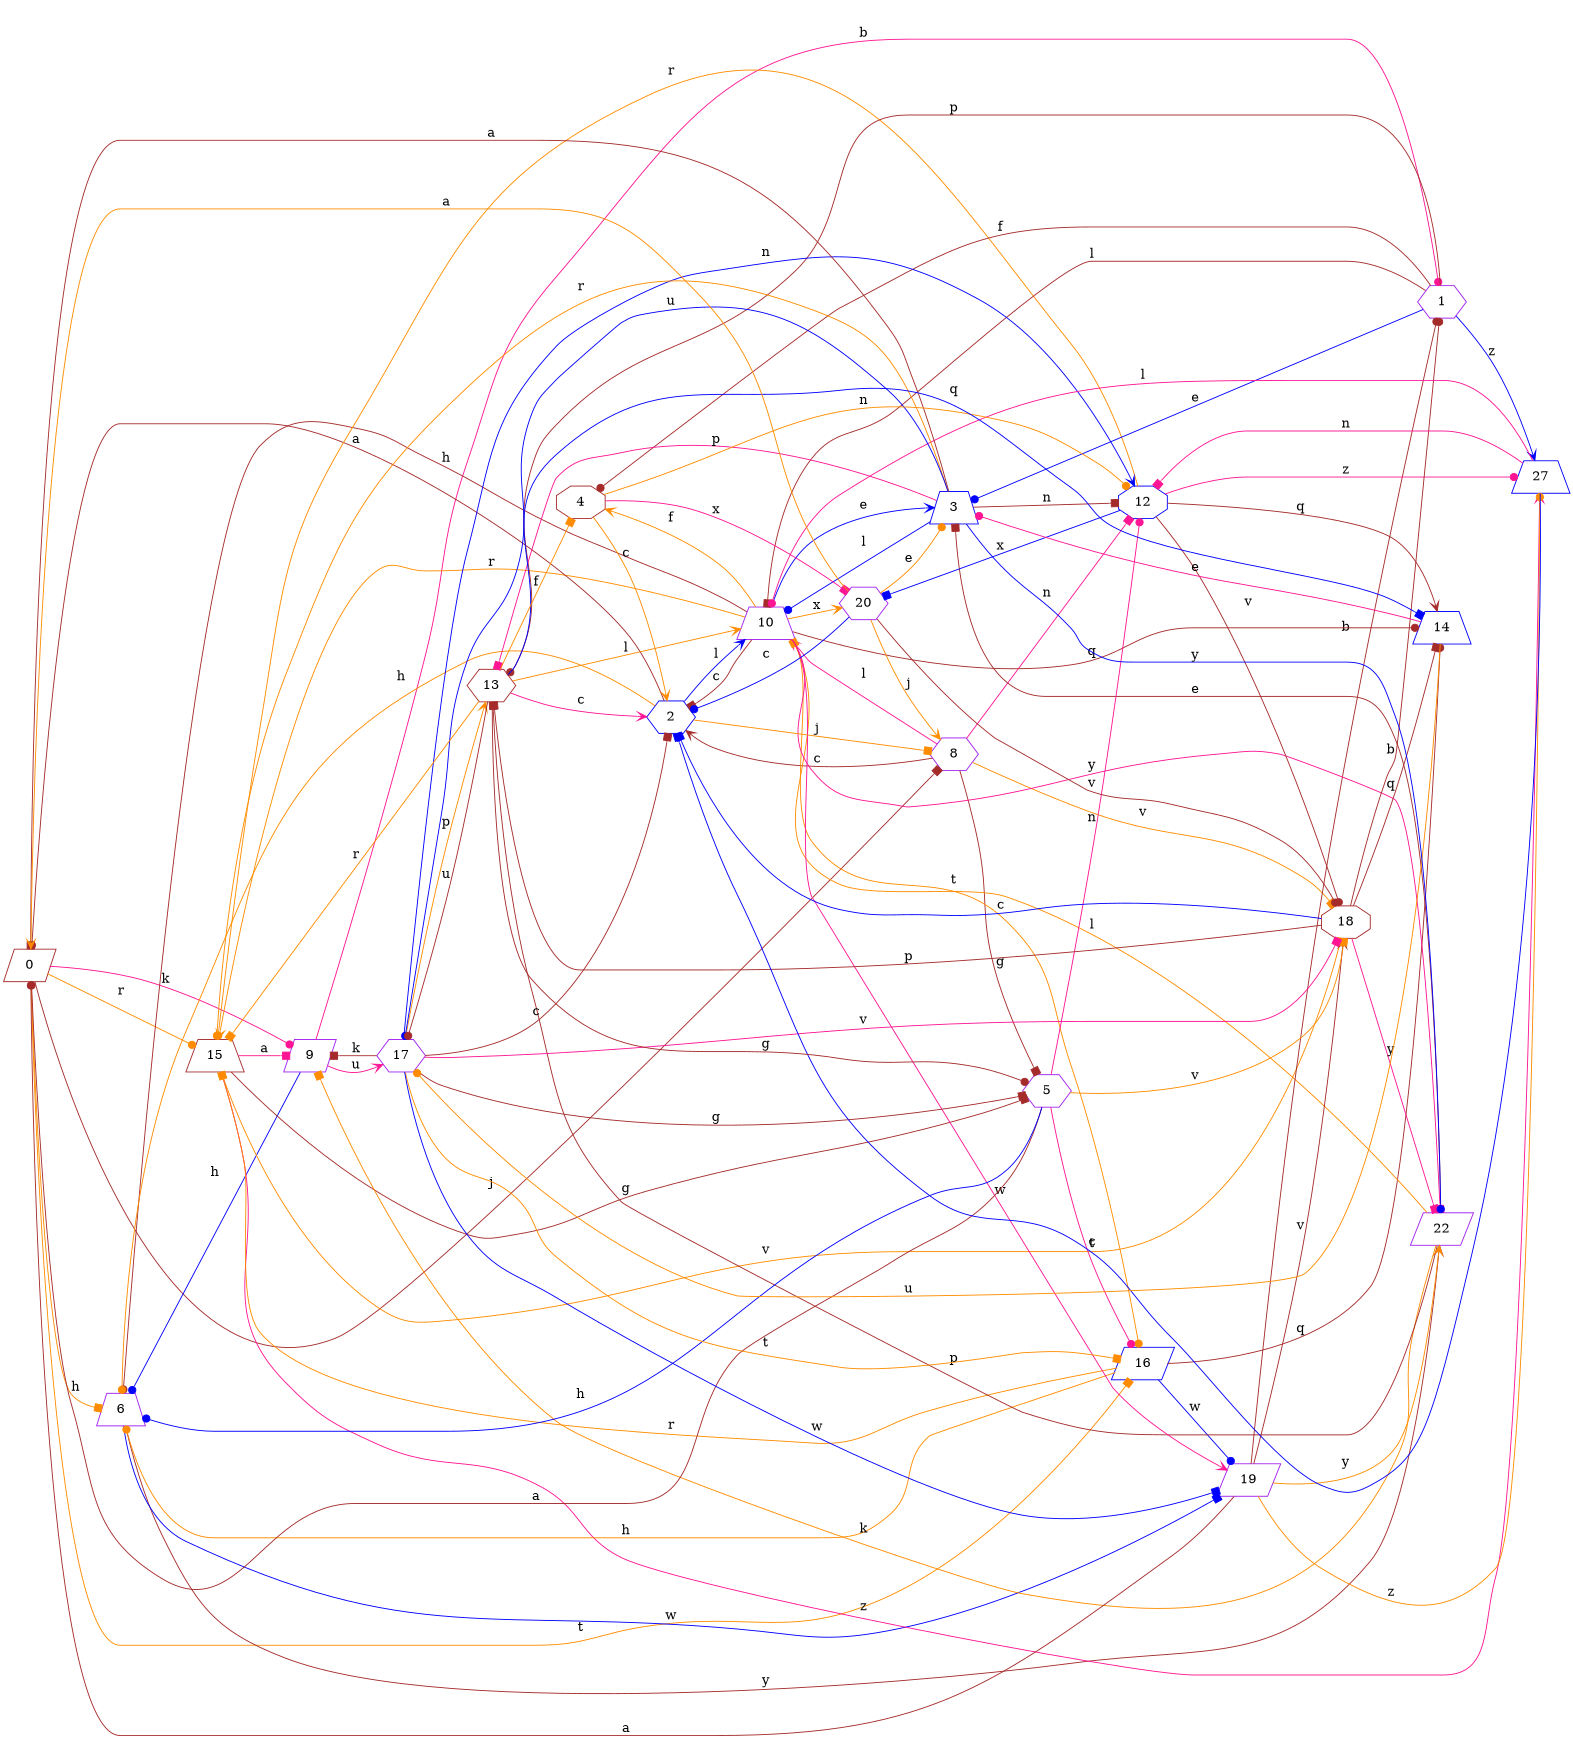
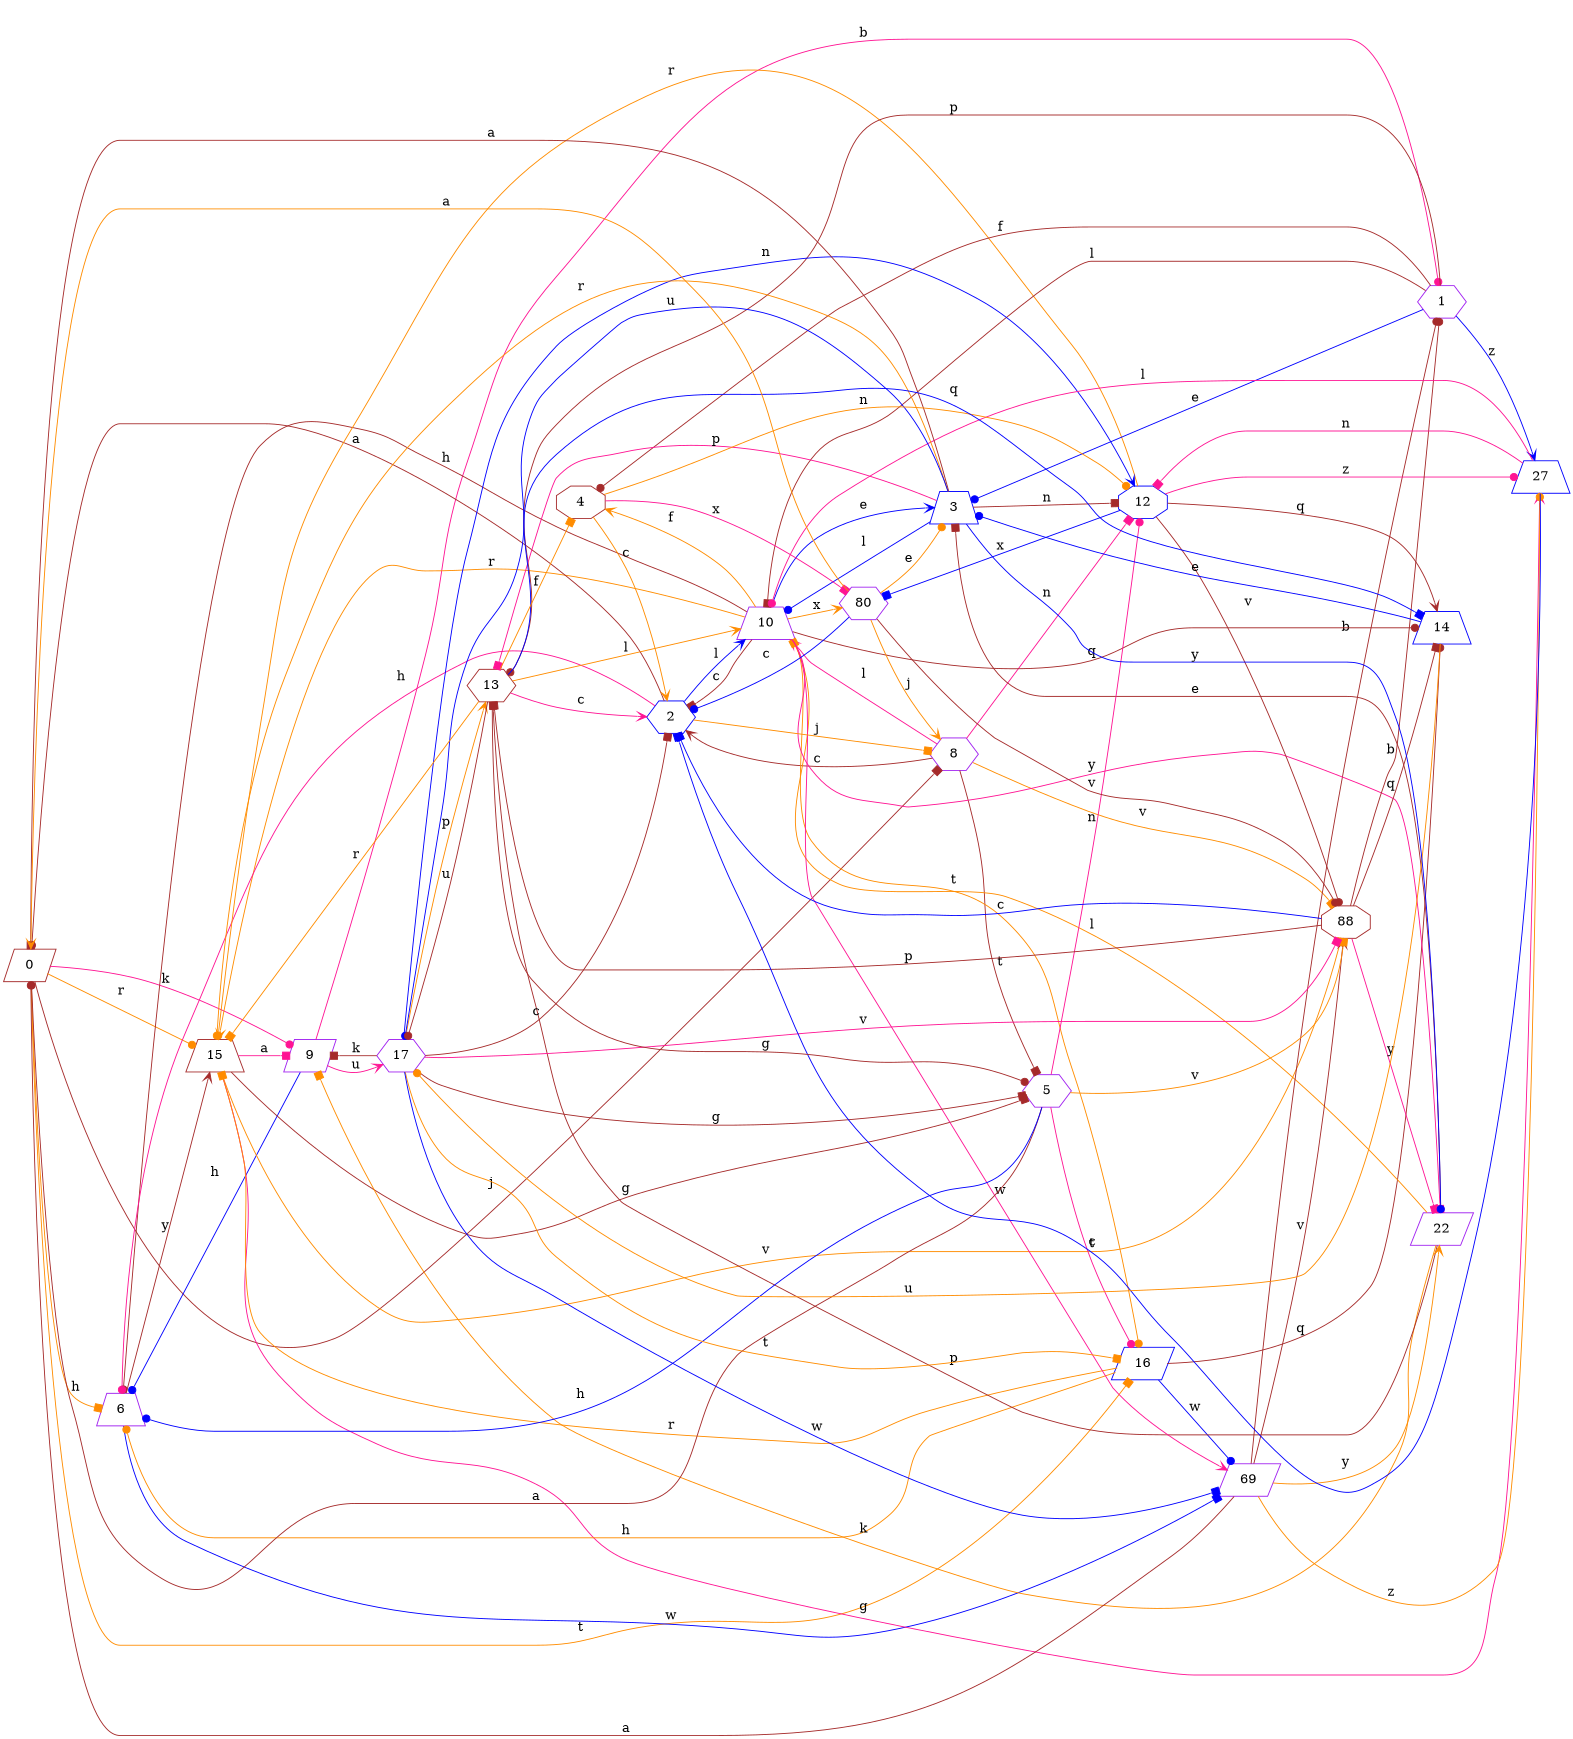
(1211, 579) -> (1211, 579)
(864, 603) -> (864, 603)
(272, 838) -> (272, 838)
(1346, 922) -> (1346, 922)
(1000, 962) -> (1000, 962)
(1249, 1480) -> (1249, 1480)
(864, 1607) -> (864, 1607)
(851, 1684) -> (167, 1237)
